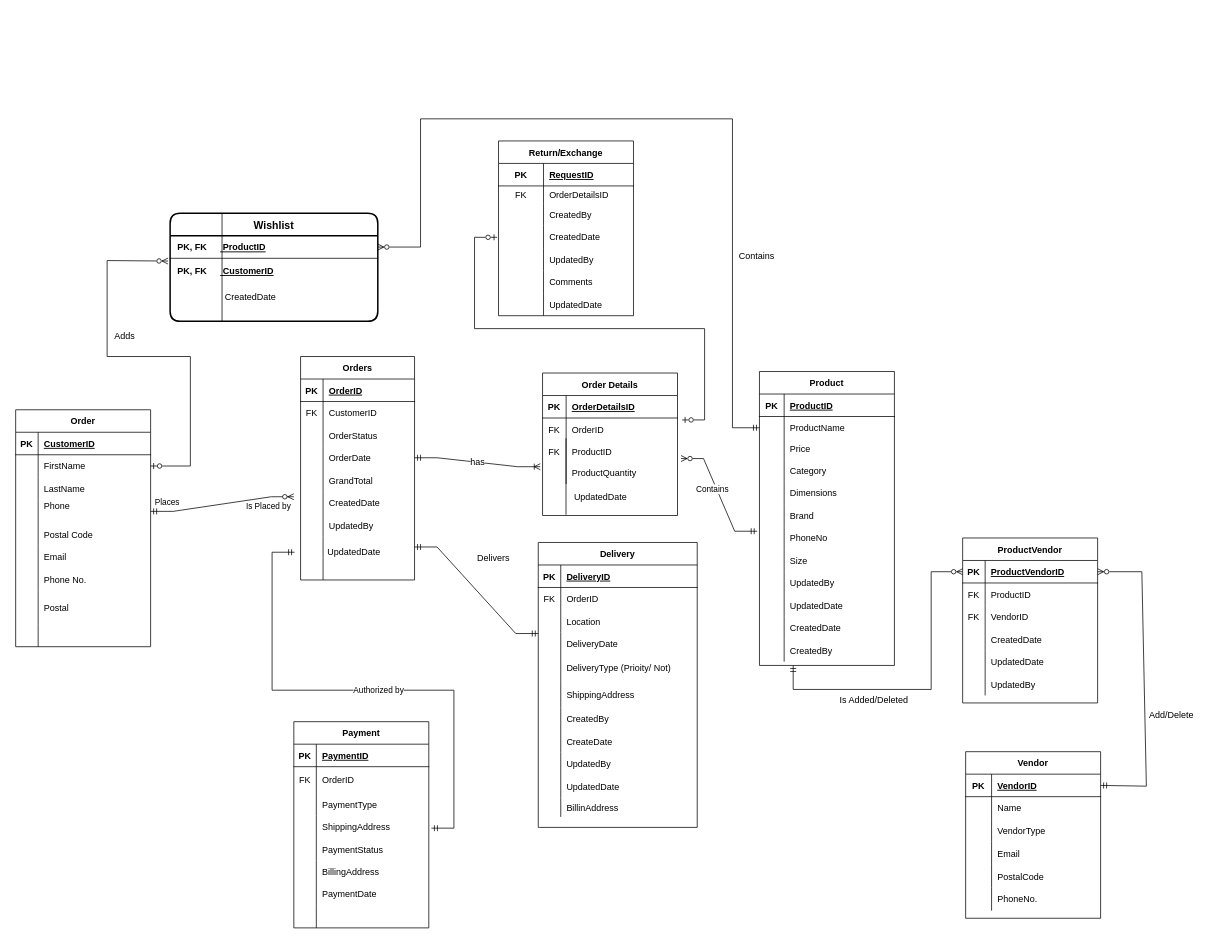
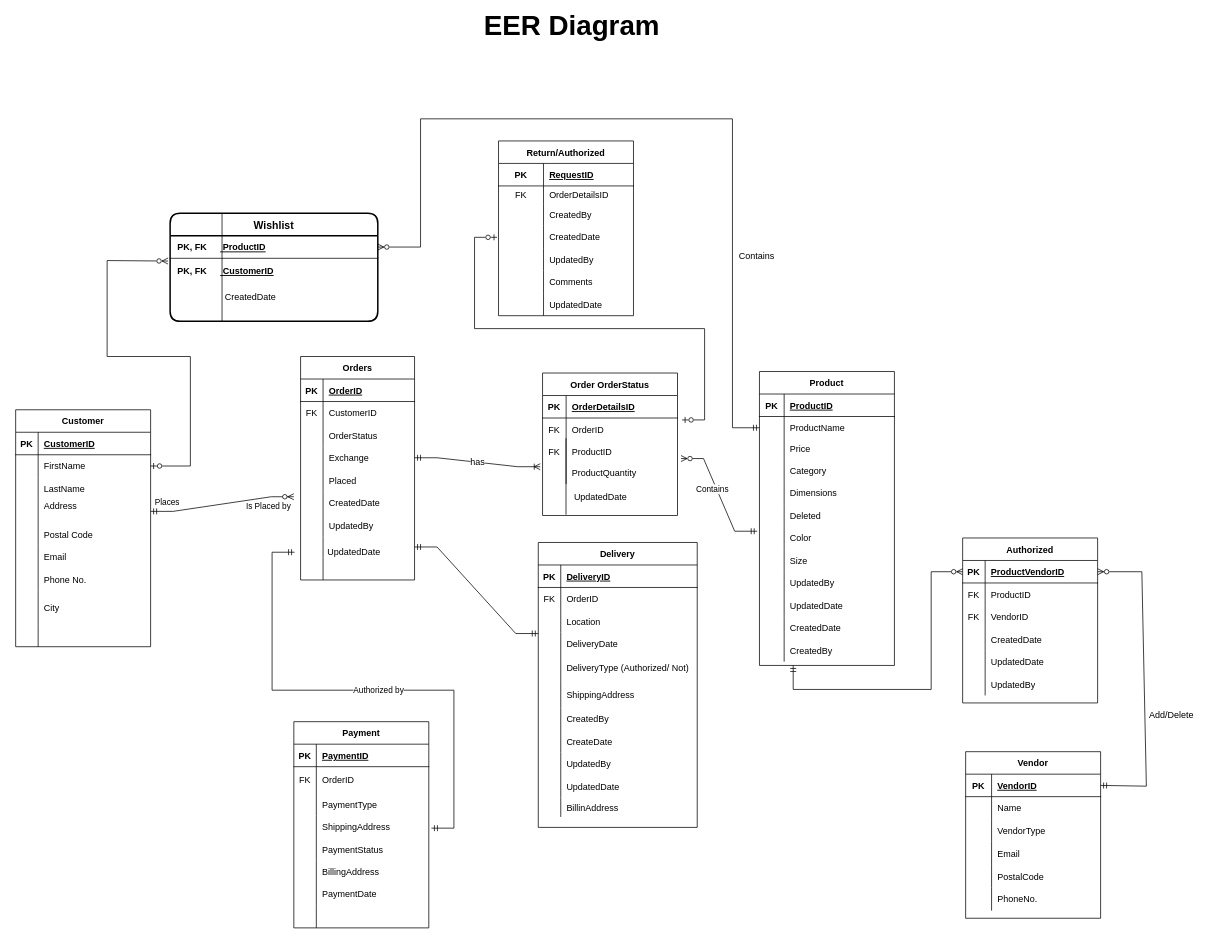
none -> (572, 27)
(566, 153) -> (566, 153)
(124, 336) -> none
(610, 385) -> (610, 385)
(83, 422) -> (83, 422)
(351, 458) -> (349, 458)
(353, 481) -> (342, 481)
(56, 507) -> (61, 507)
(802, 516) -> (806, 516)
(807, 539) -> (801, 539)
(1030, 550) -> (1030, 550)
(493, 558) -> none
(57, 608) -> (52, 608)
(627, 669) -> (636, 669)
(875, 701) -> none
